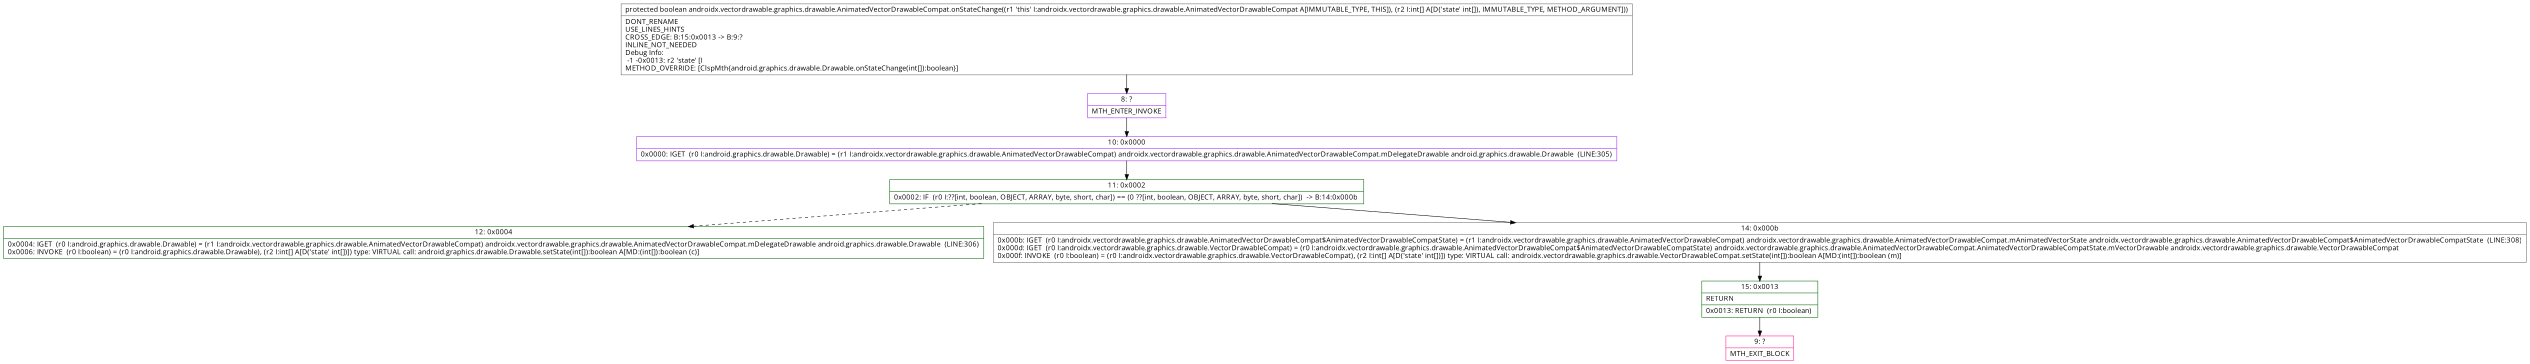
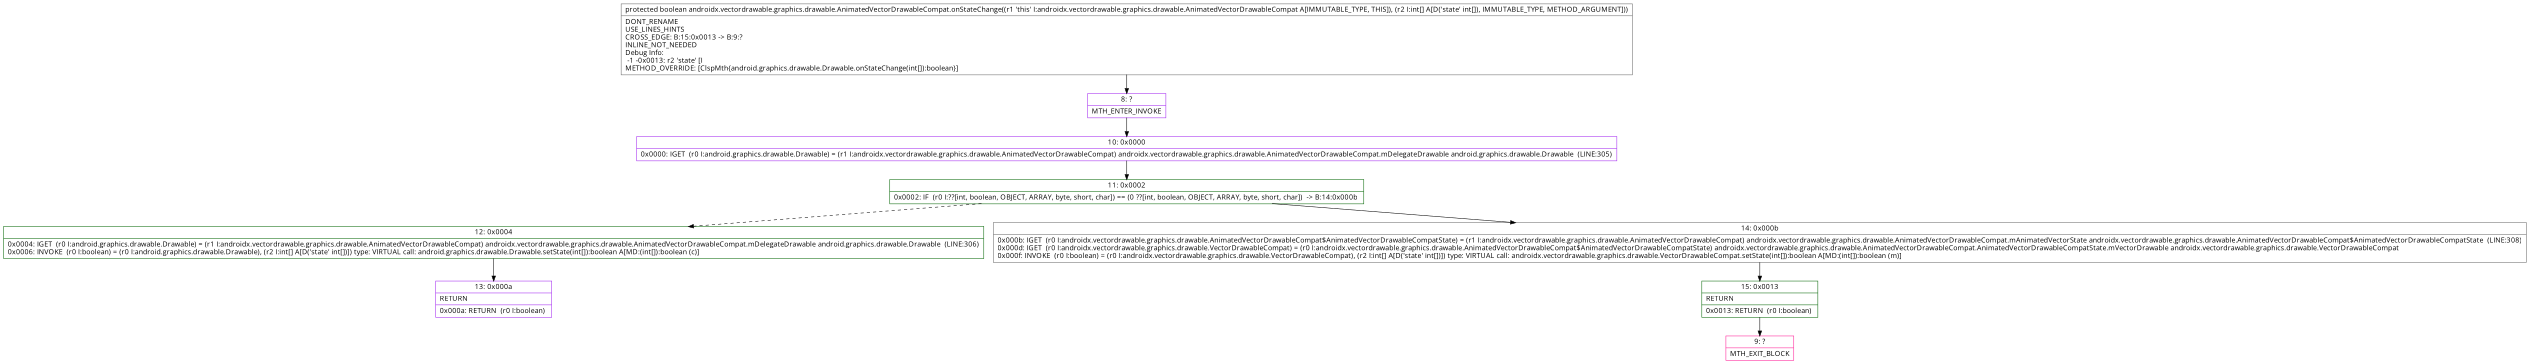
none -> (494, 299)
